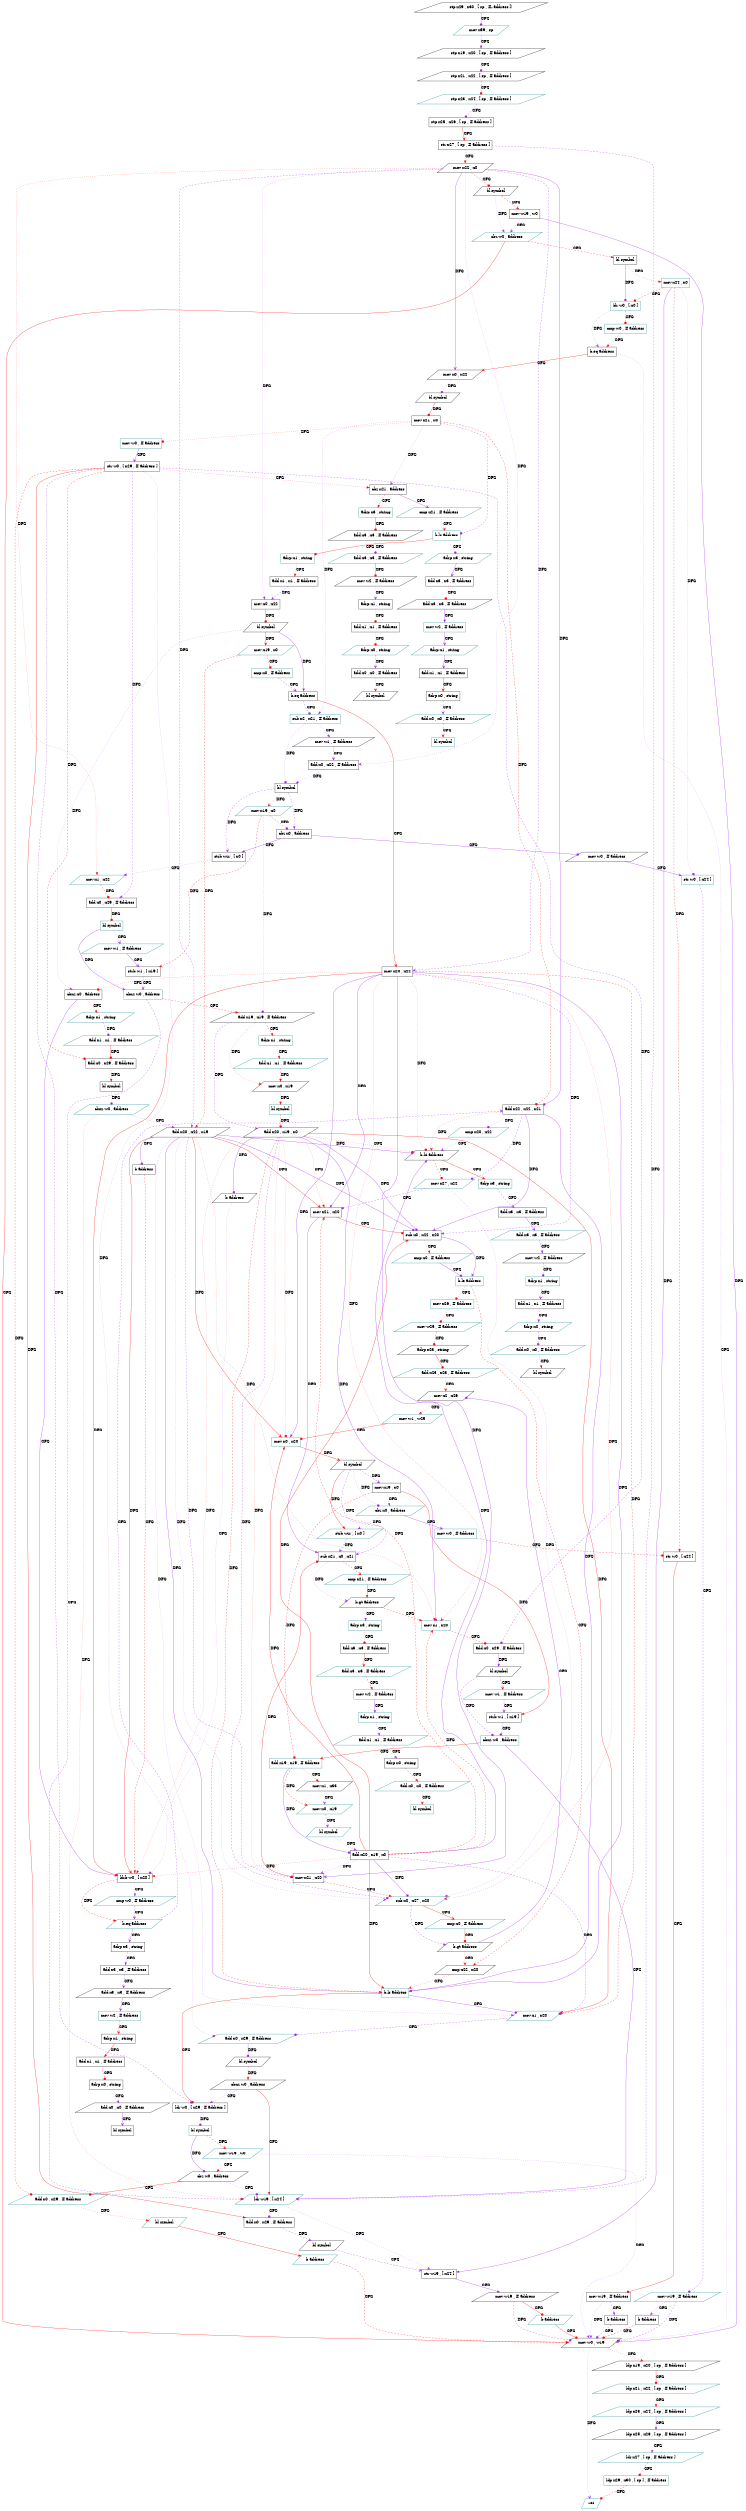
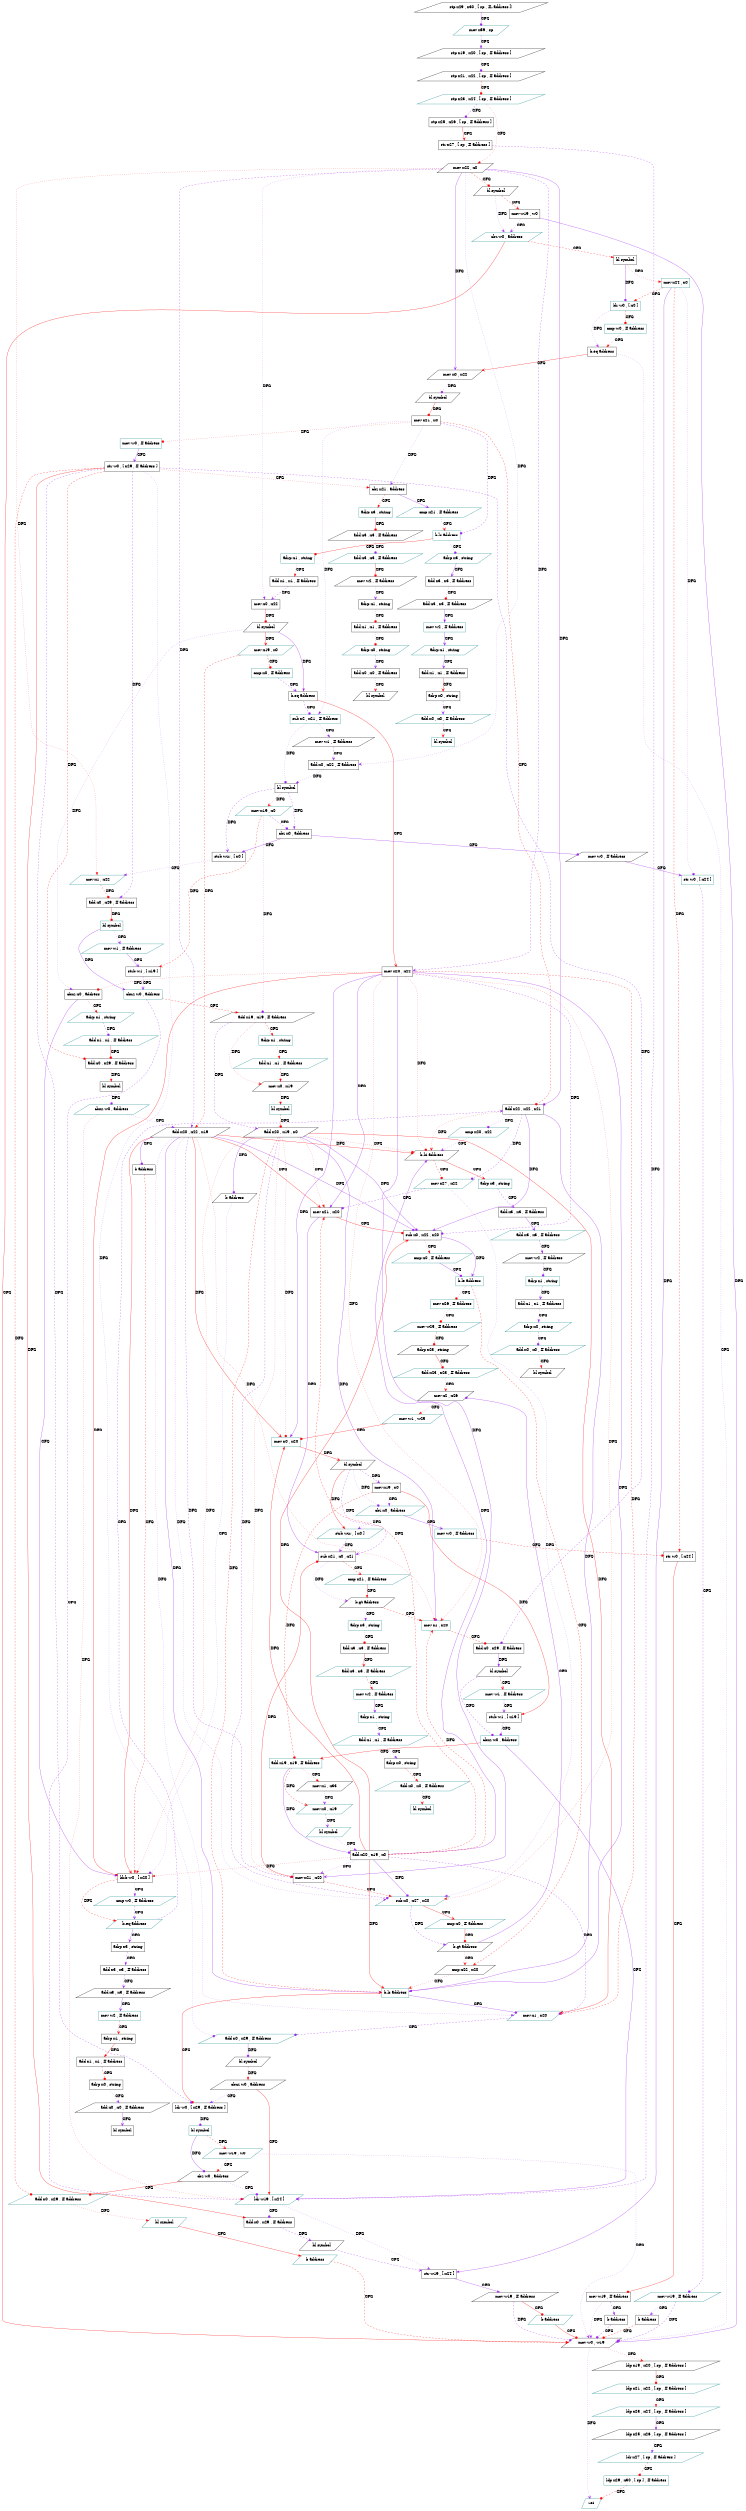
(465, 155) -> (497, 135)
(650, 293) -> (650, 293)
(523, 765) -> (523, 765)
(571, 1101) -> (571, 1101)
(309, 1143) -> (309, 1143)
